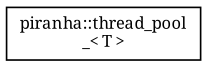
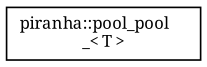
(104, 34) -> (104, 34)
